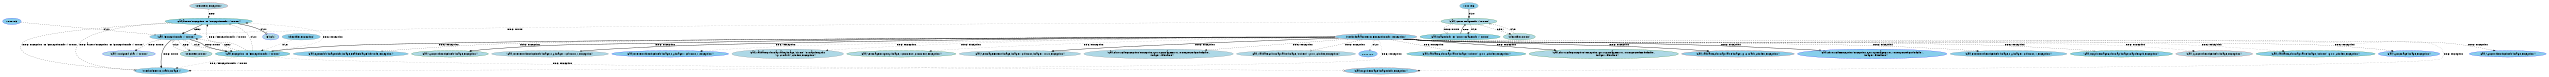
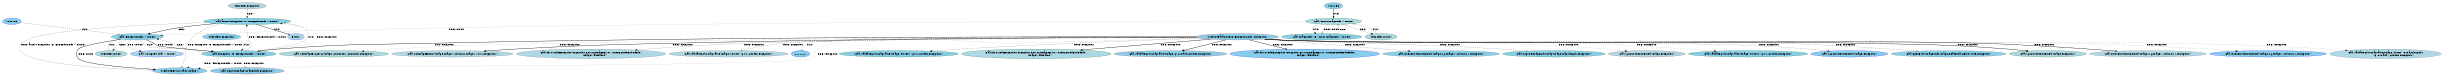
(1462, 29) -> (1339, 30)
(449, 45) -> (445, 45)
(2438, 47) -> none
(2409, 54) -> none
